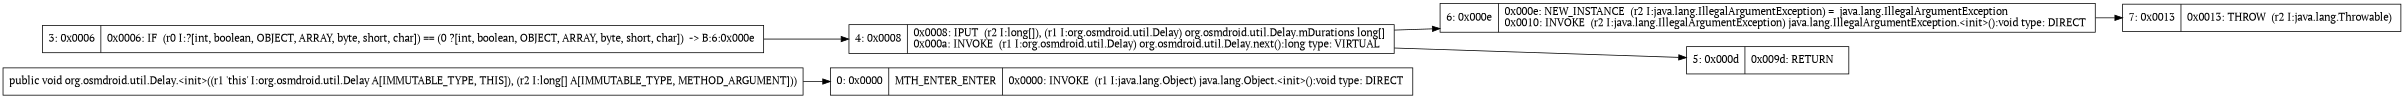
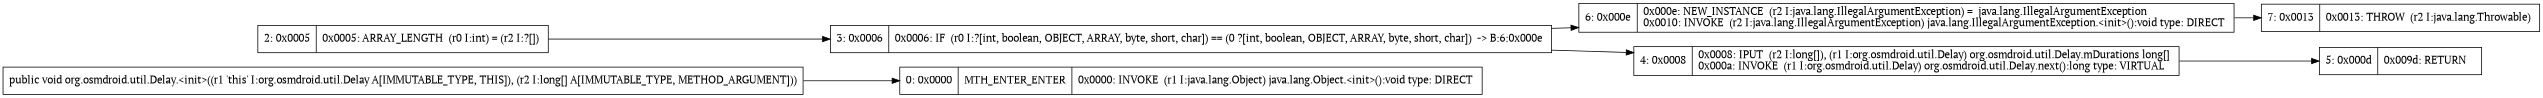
(1413, 29) -> (1561, 28)
none -> (403, 39)
